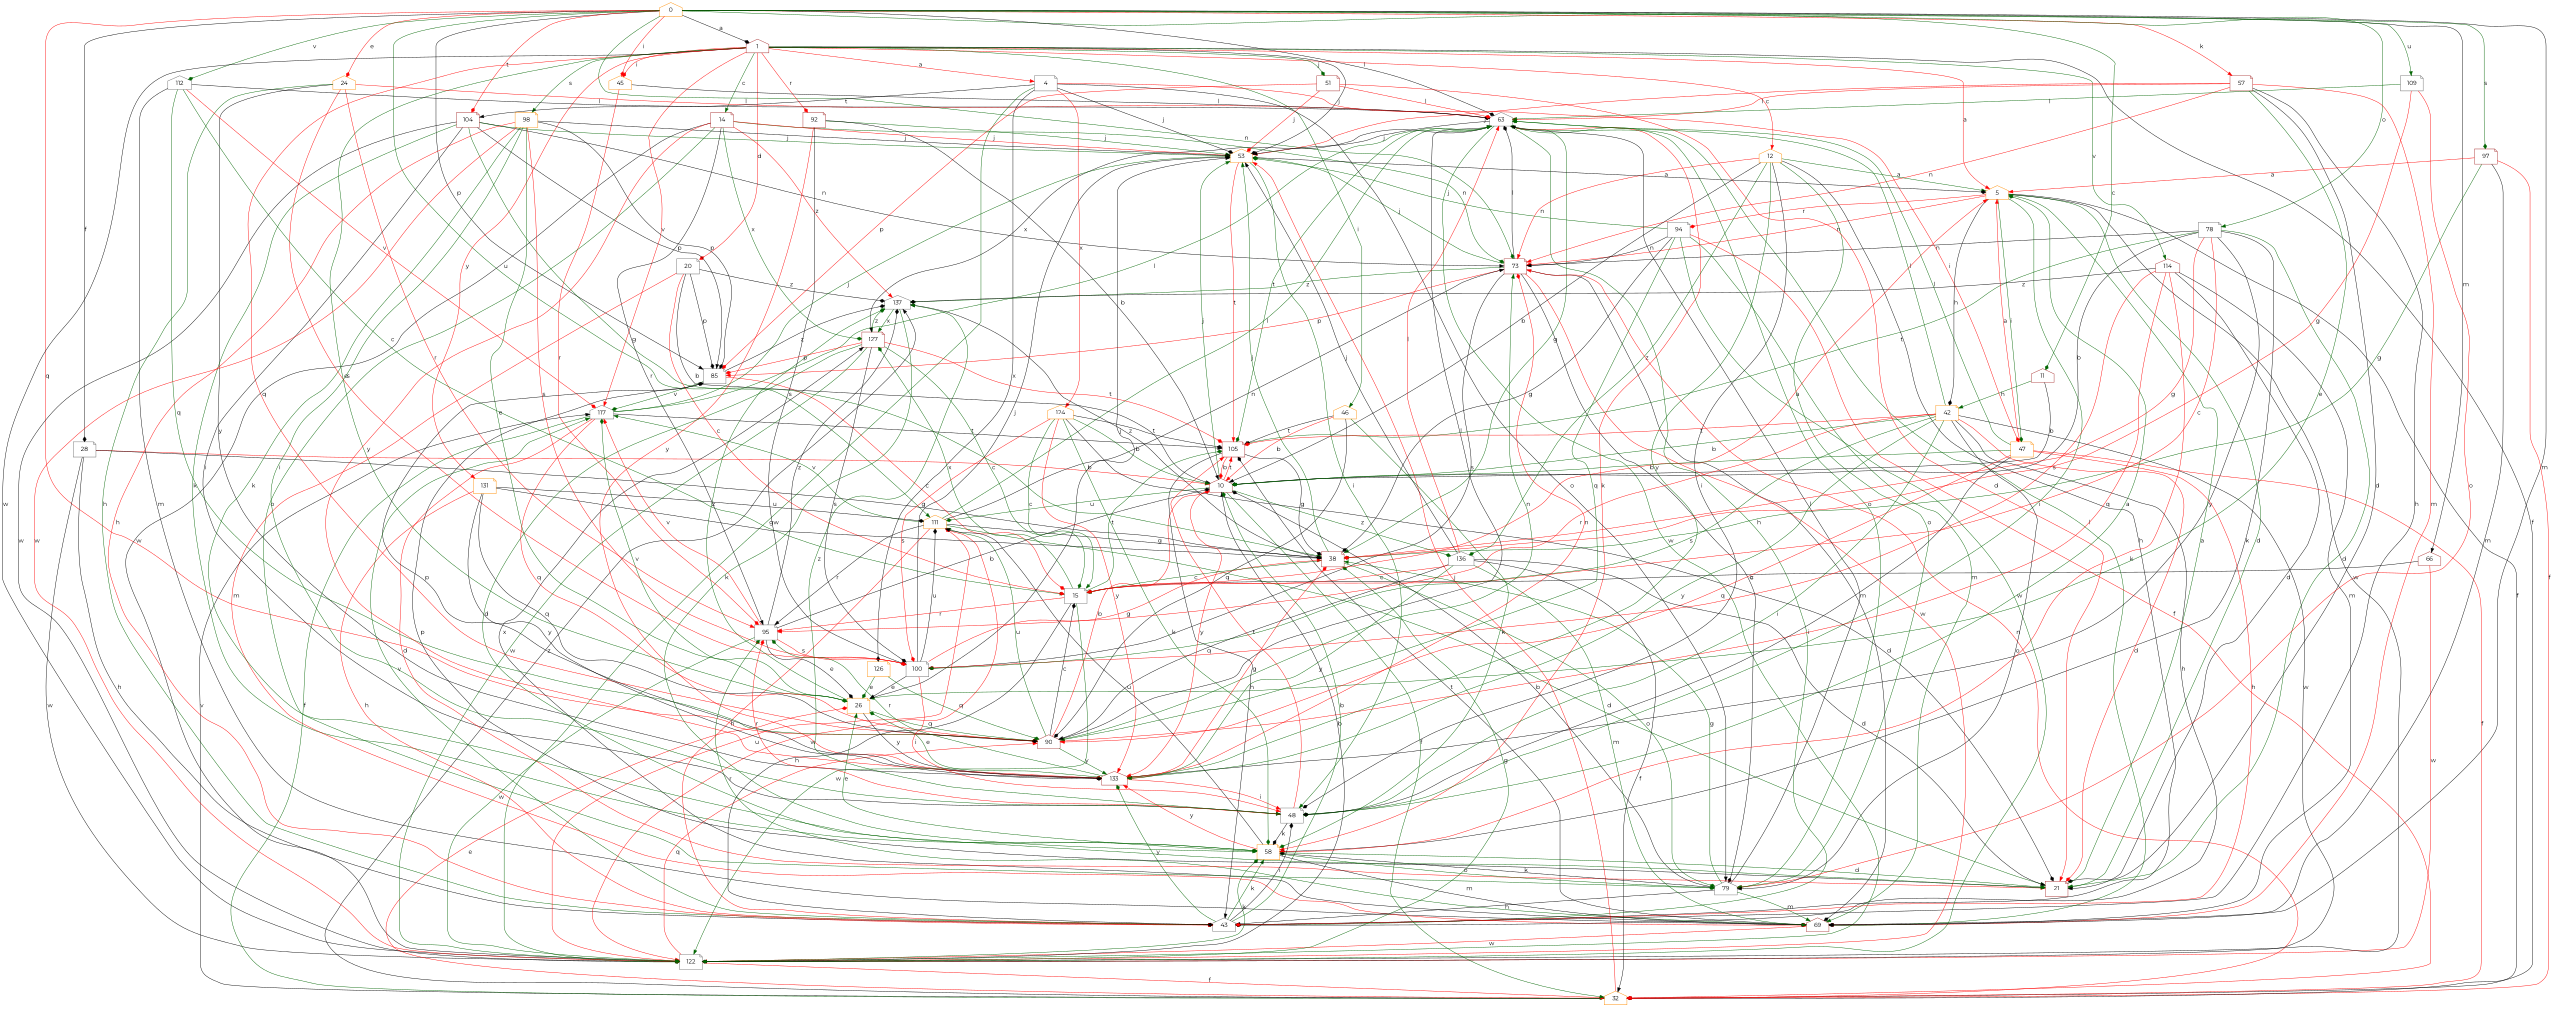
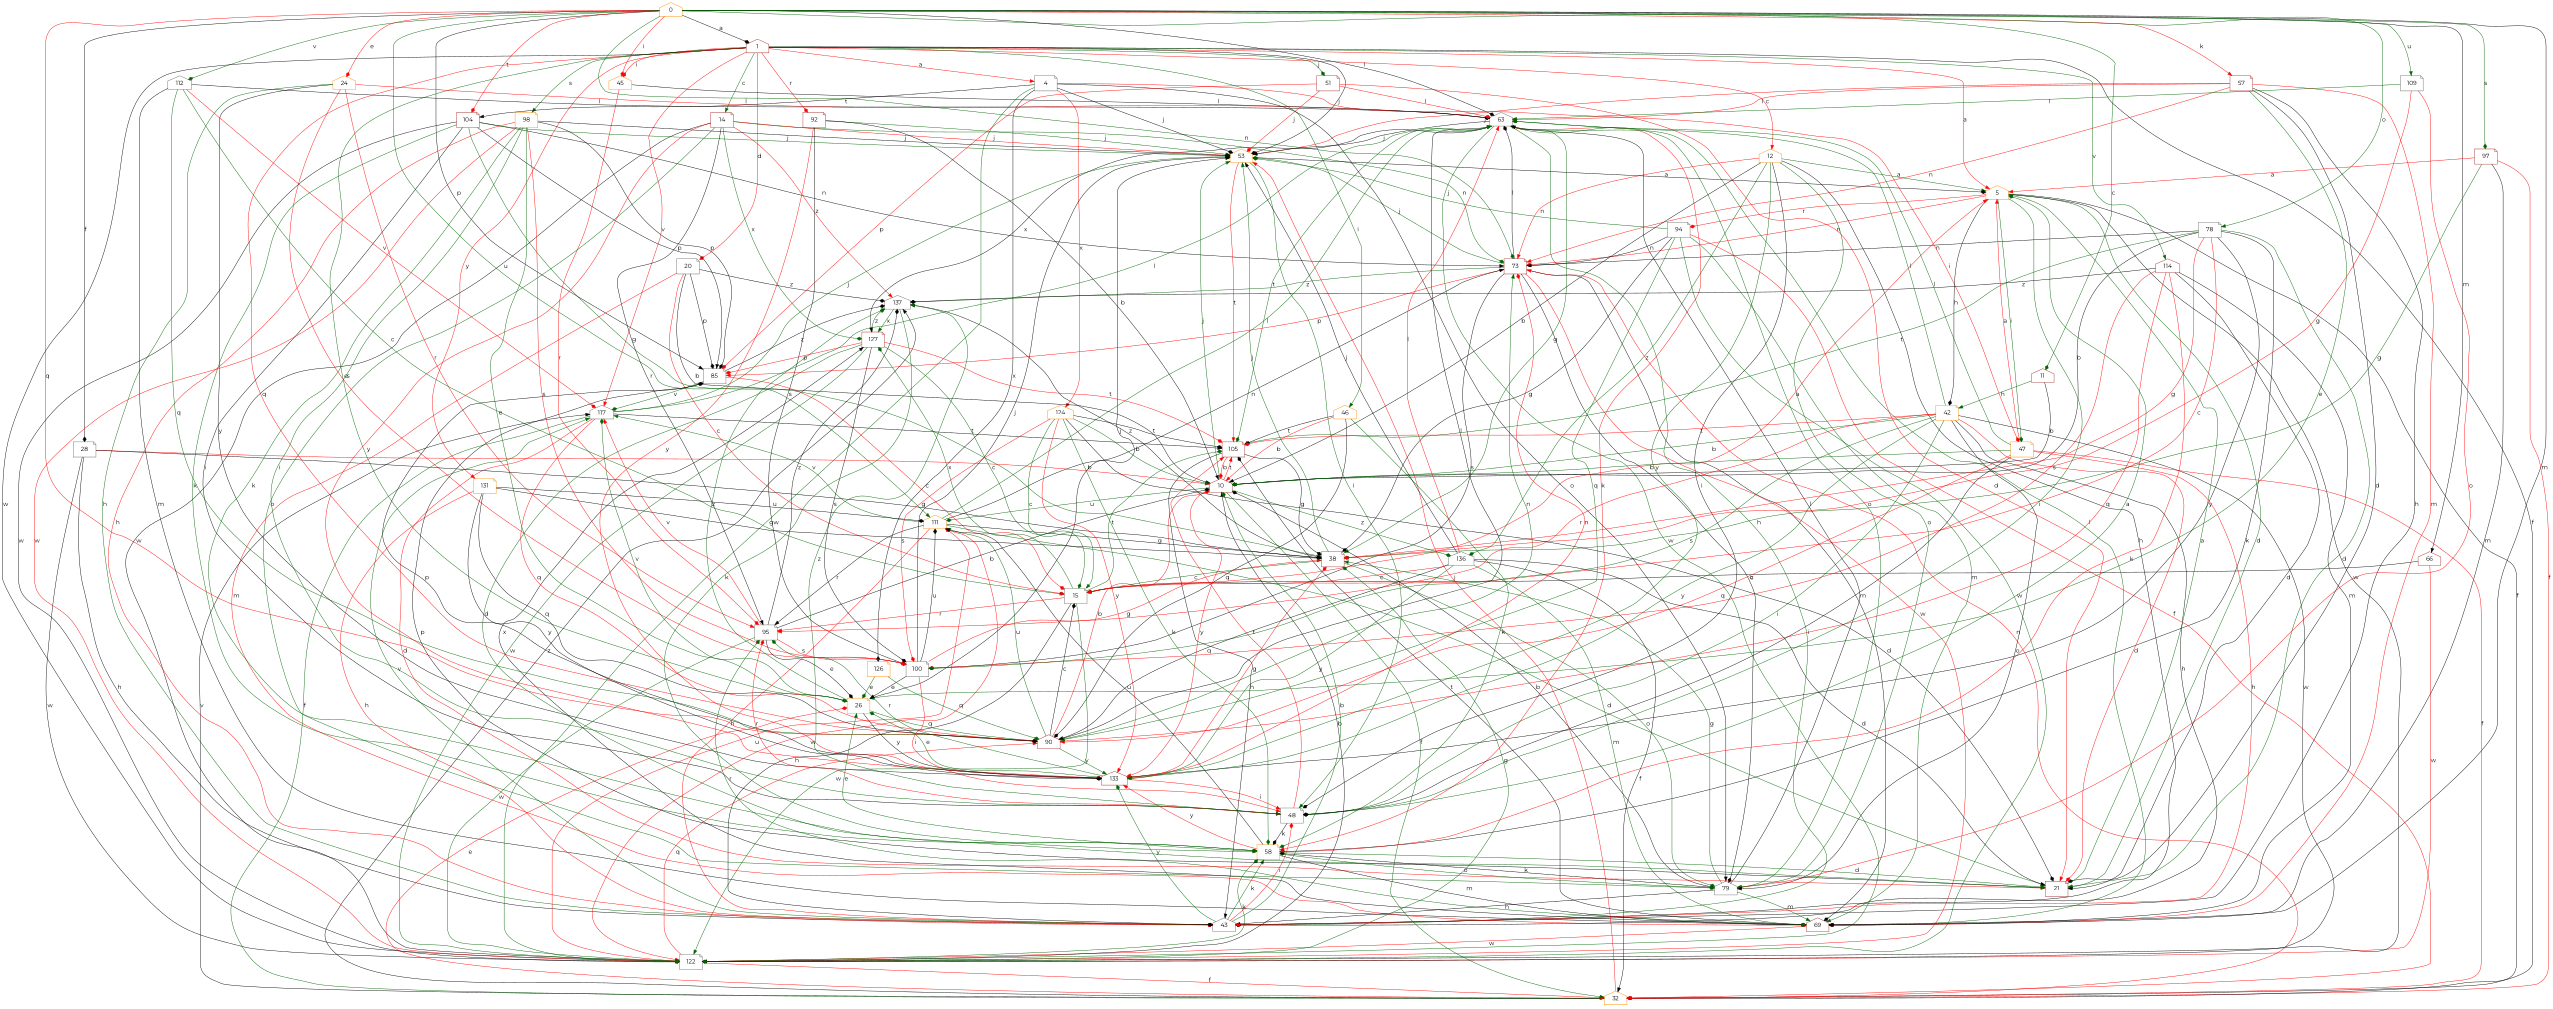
(1269, 883) -> (1269, 883)
